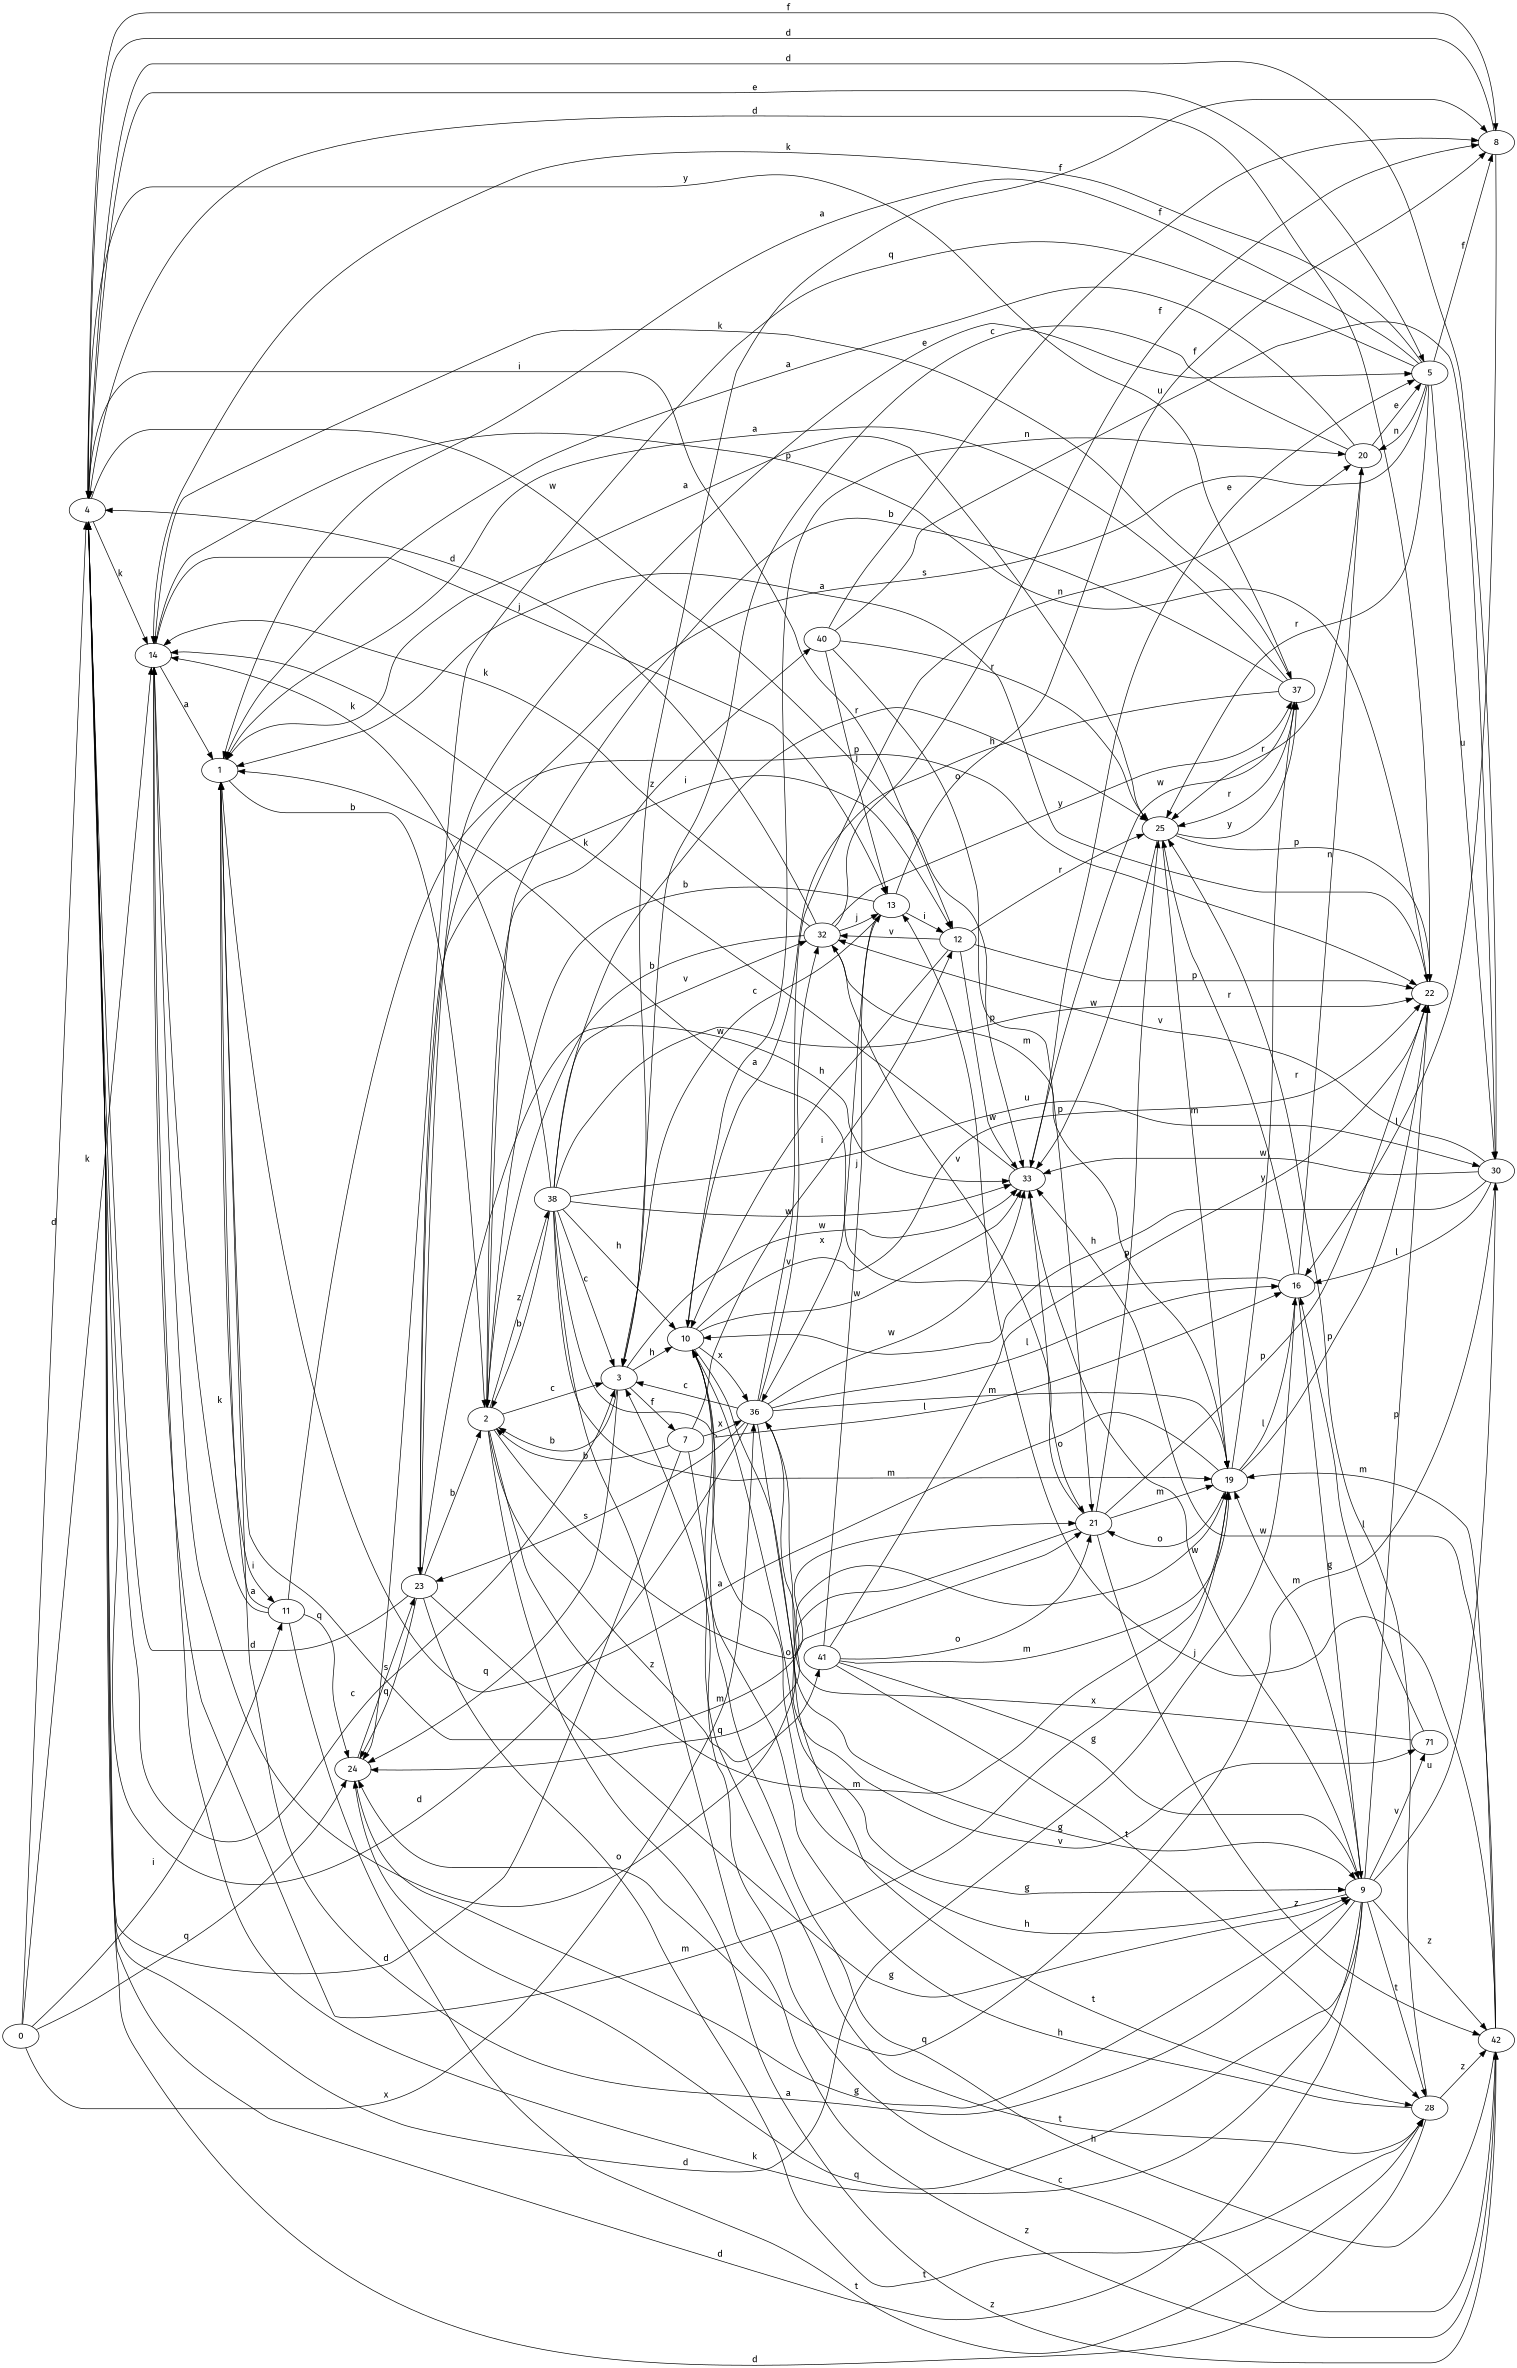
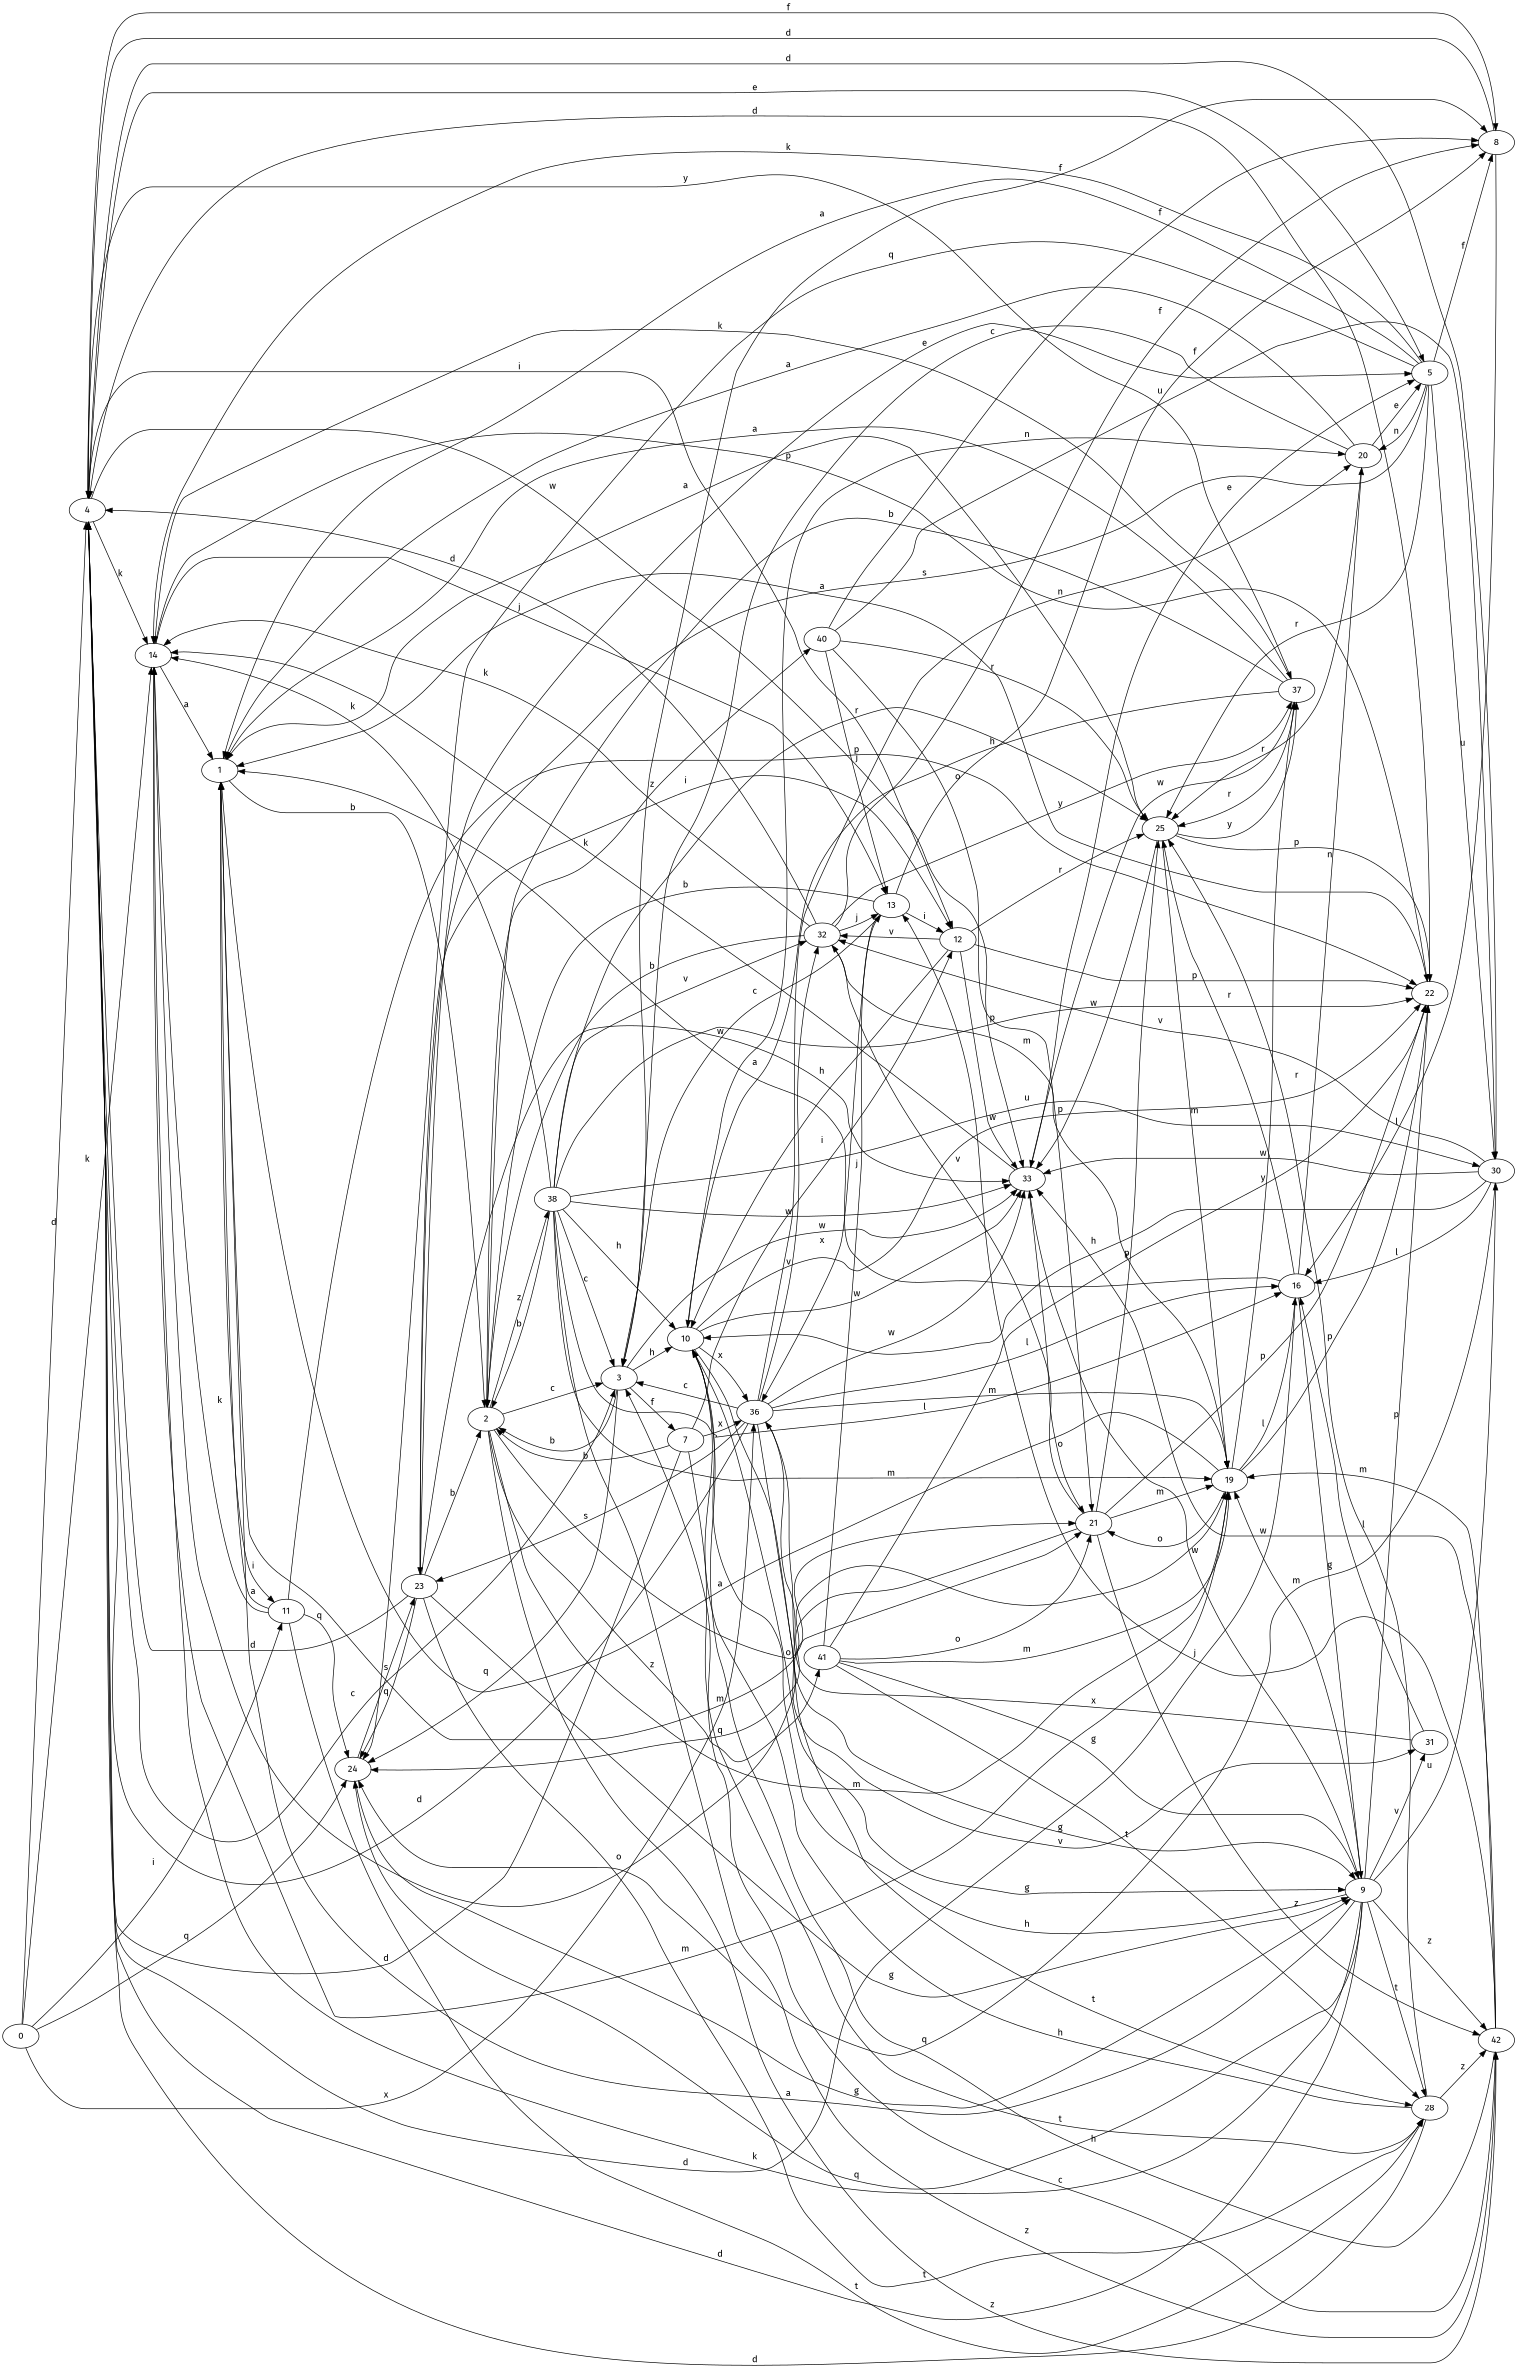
(1430, 1742) -> (1430, 1742)
